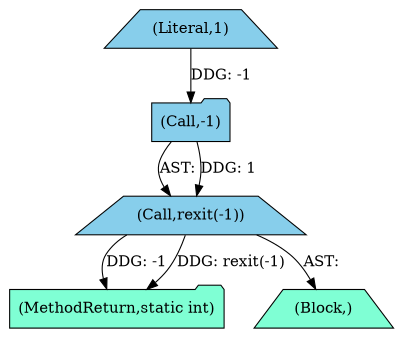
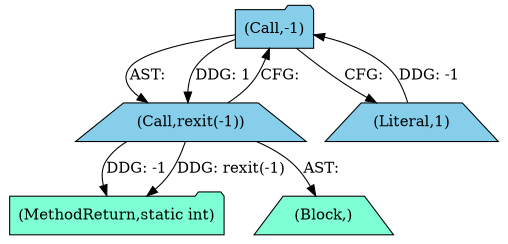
none -> (331, 74)
none -> (251, 84)
